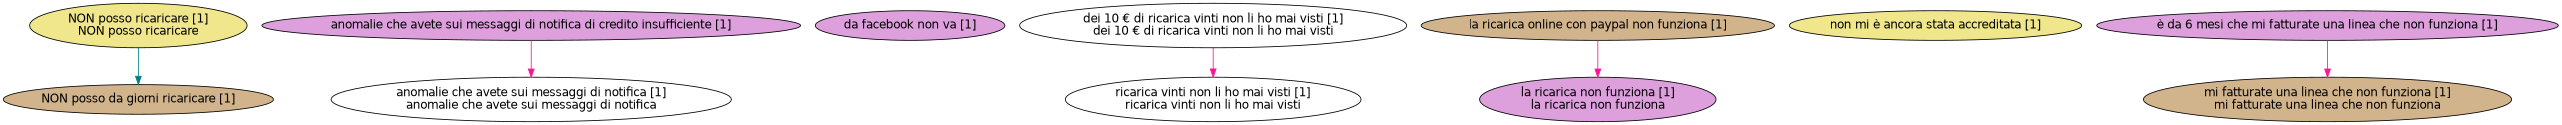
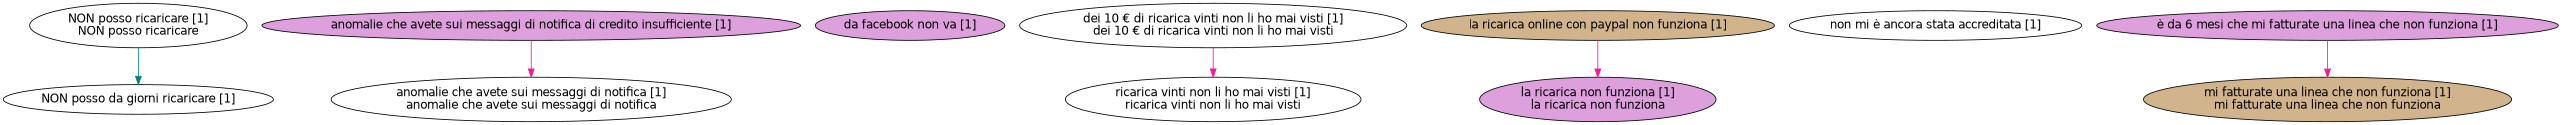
(138, 26) -> (138, 26)
(1935, 26) -> (1935, 26)
(138, 99) -> (138, 99)
